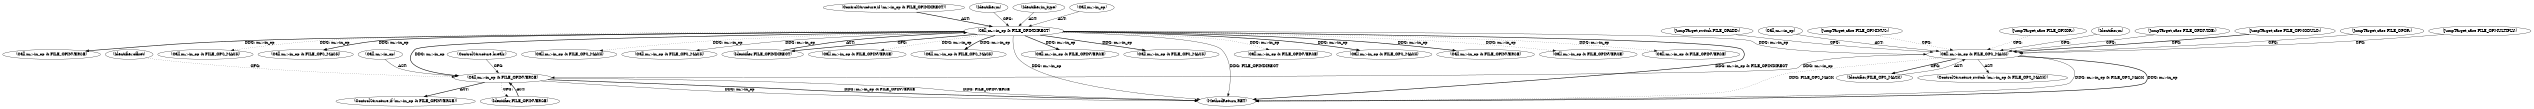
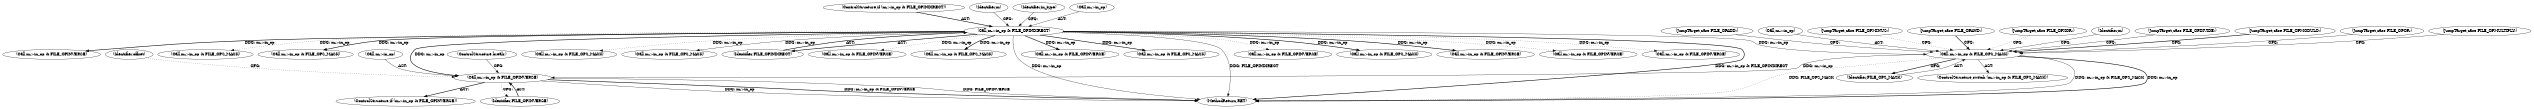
(1034, 19) -> (1034, 19)
(1707, 31) -> (1707, 31)
none -> (1951, 31)
(903, 43) -> (903, 43)
